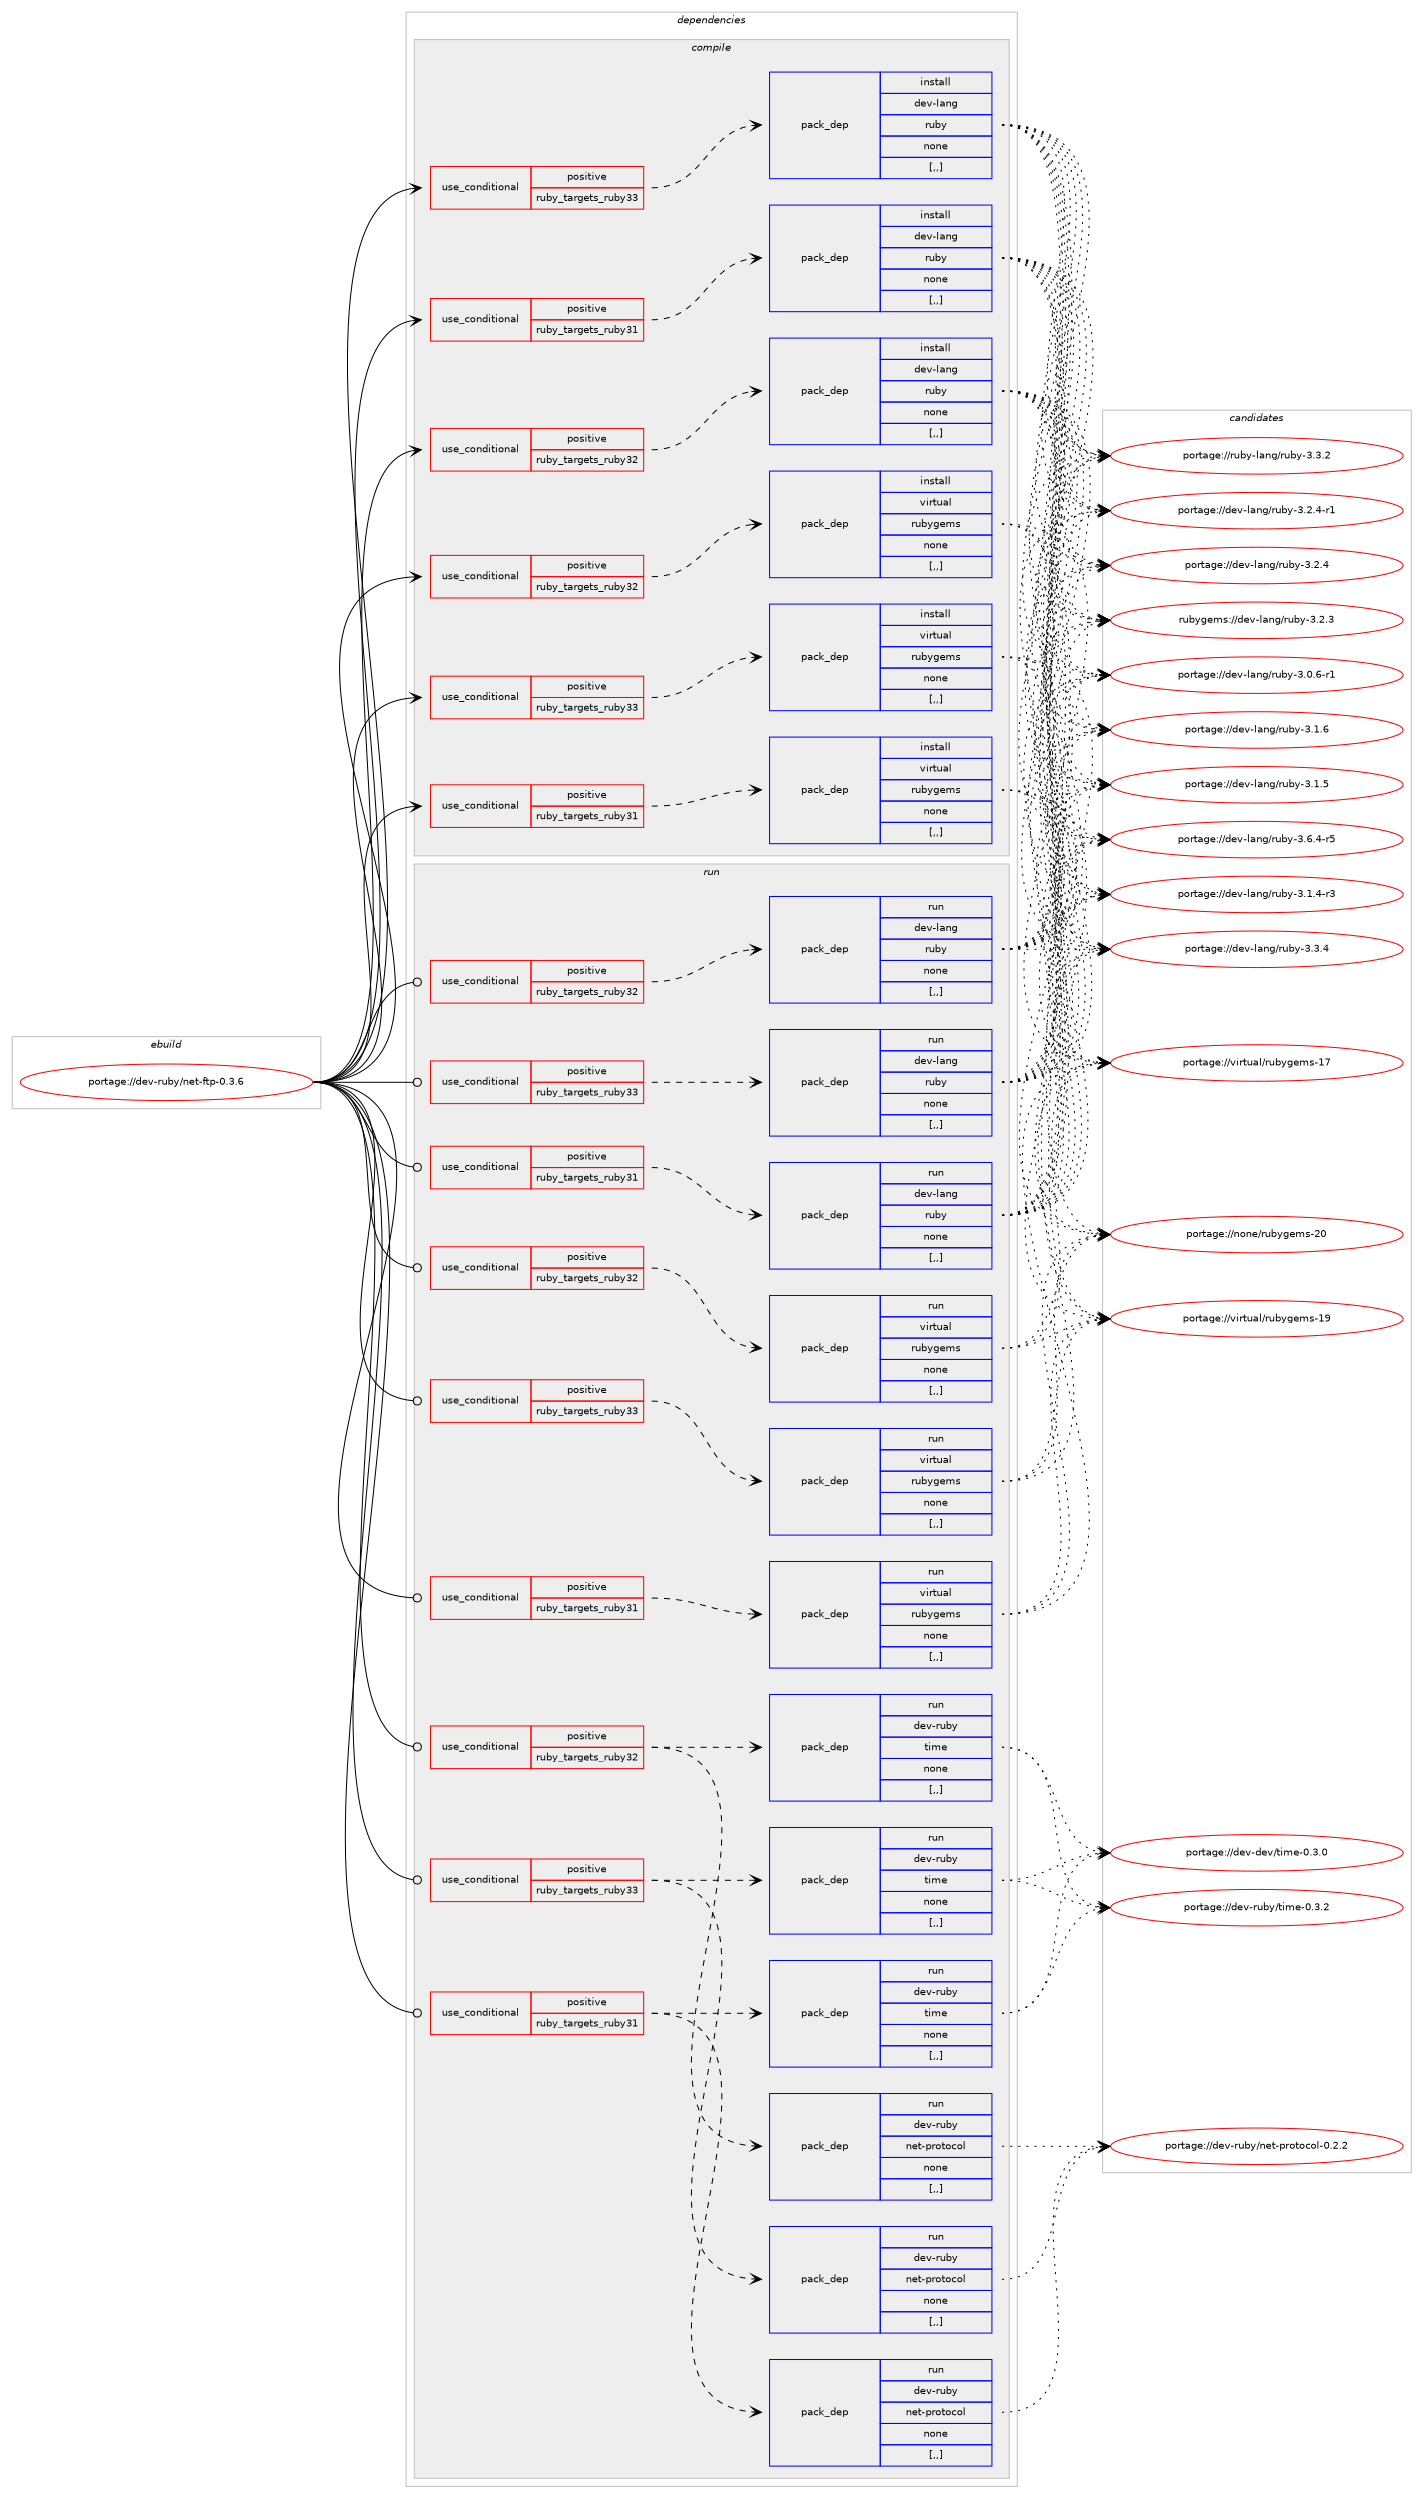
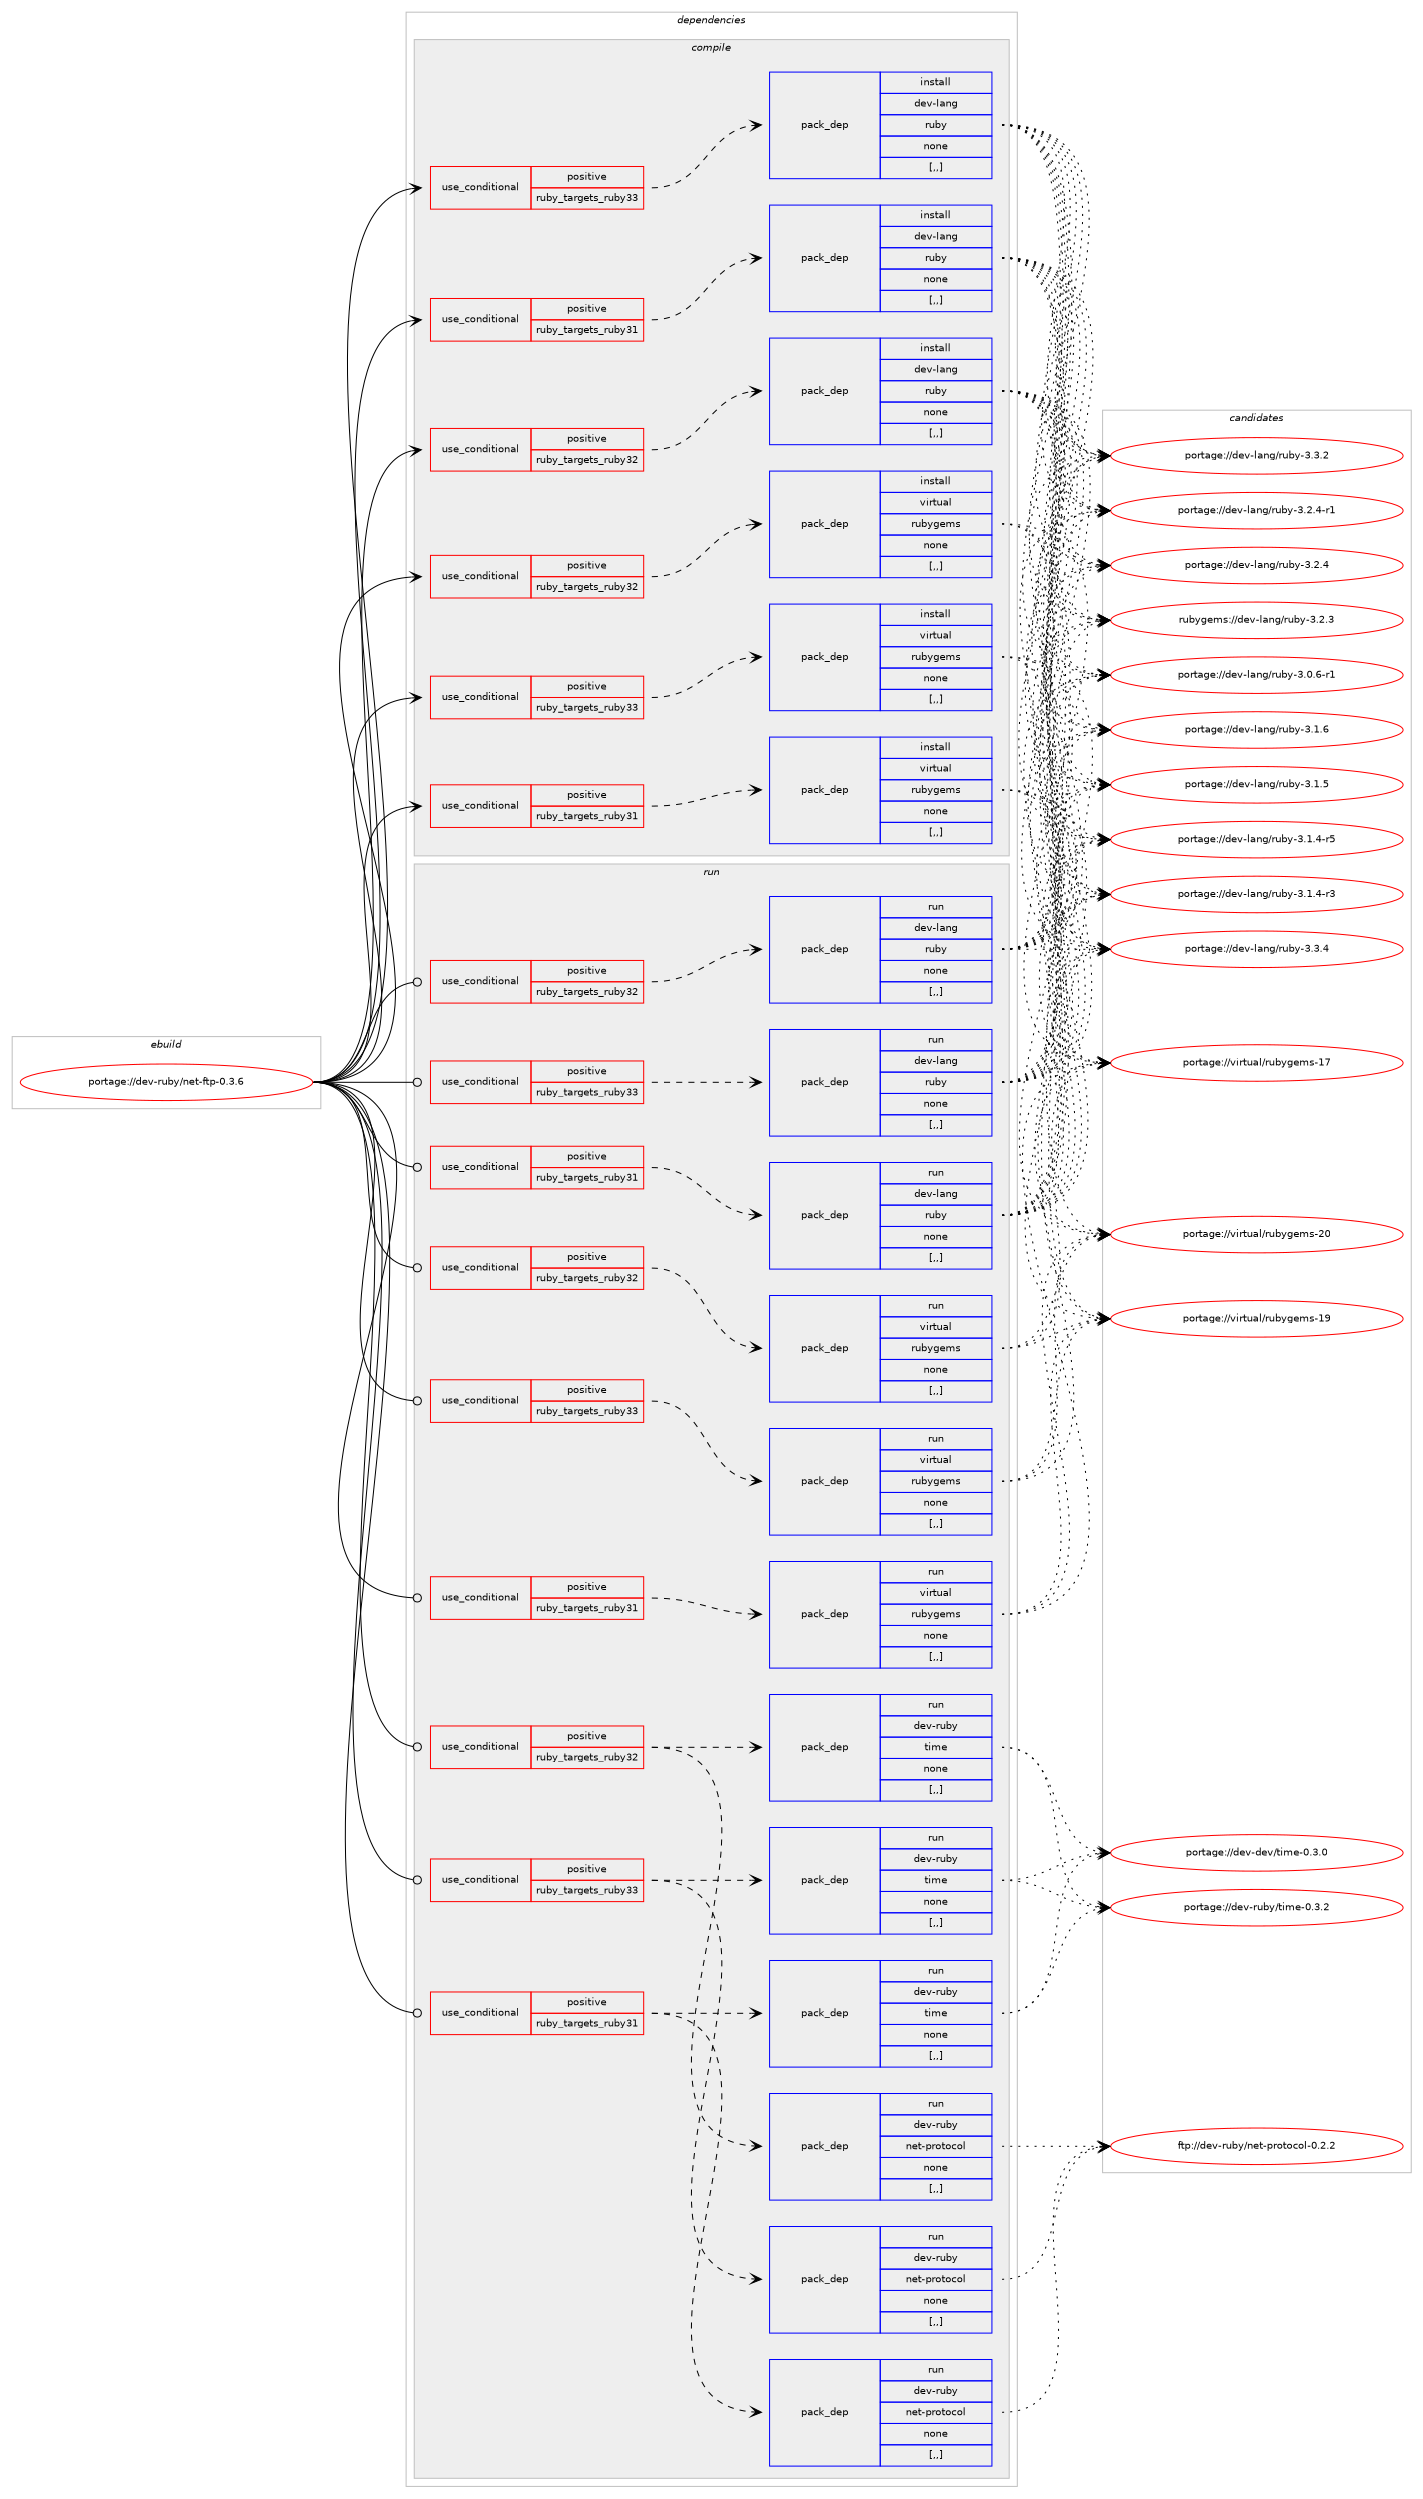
(1257, 456) -> (1257, 456)
(1257, 840) -> (1257, 840)
(1257, 1235) -> (1257, 1235)
(1257, 2146) -> (1257, 2146)
